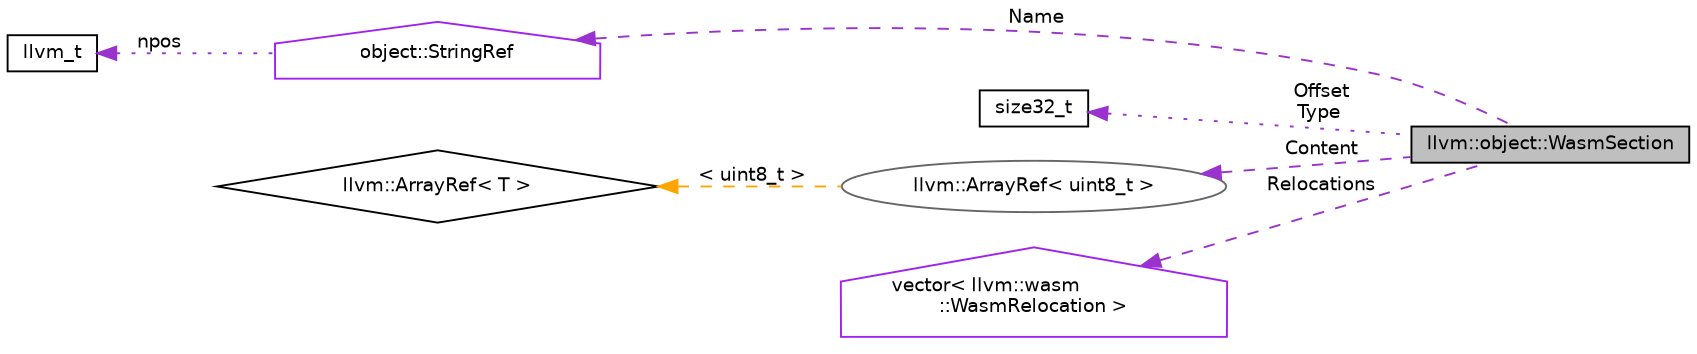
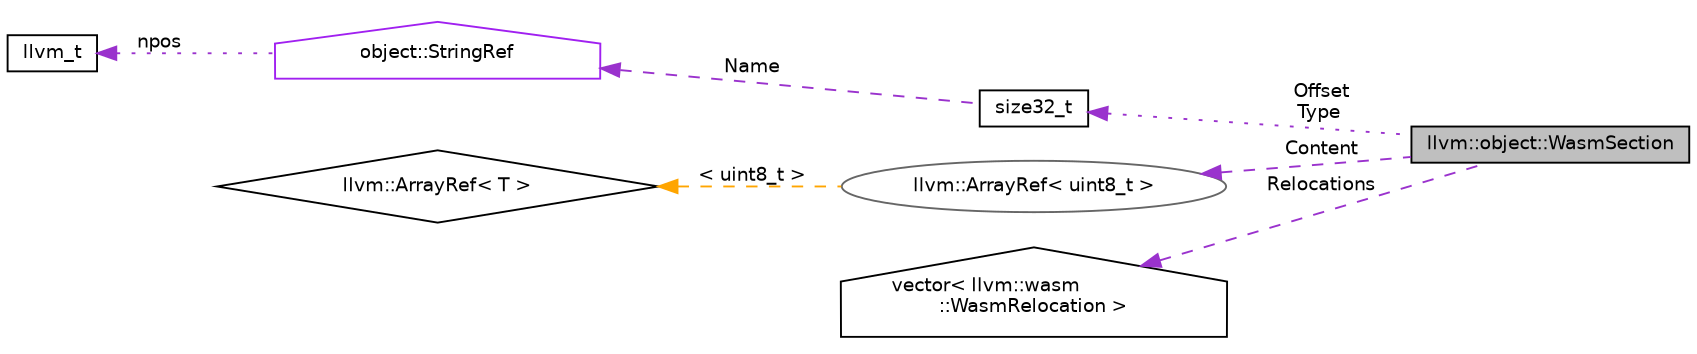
(1061, 33) -> (800, 87)
(1034, 297) -> (1034, 297)
